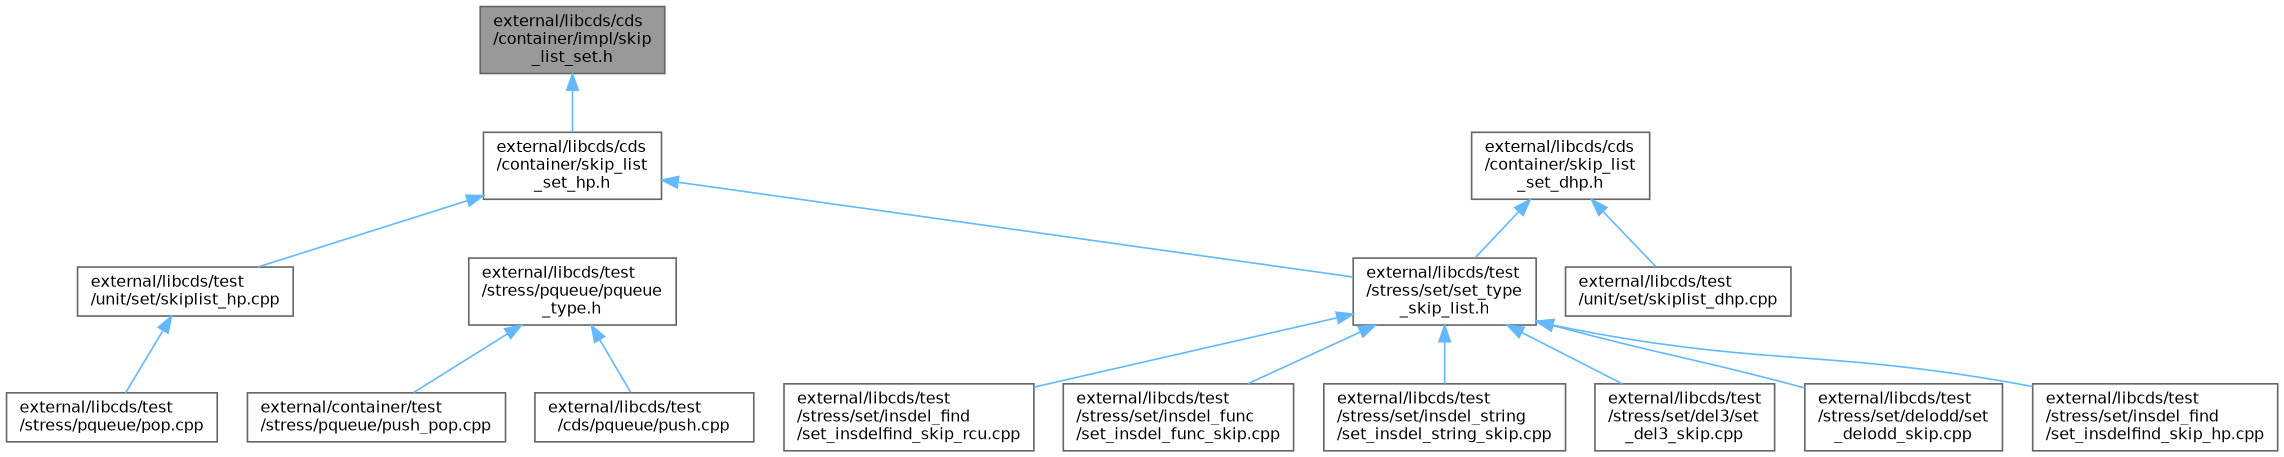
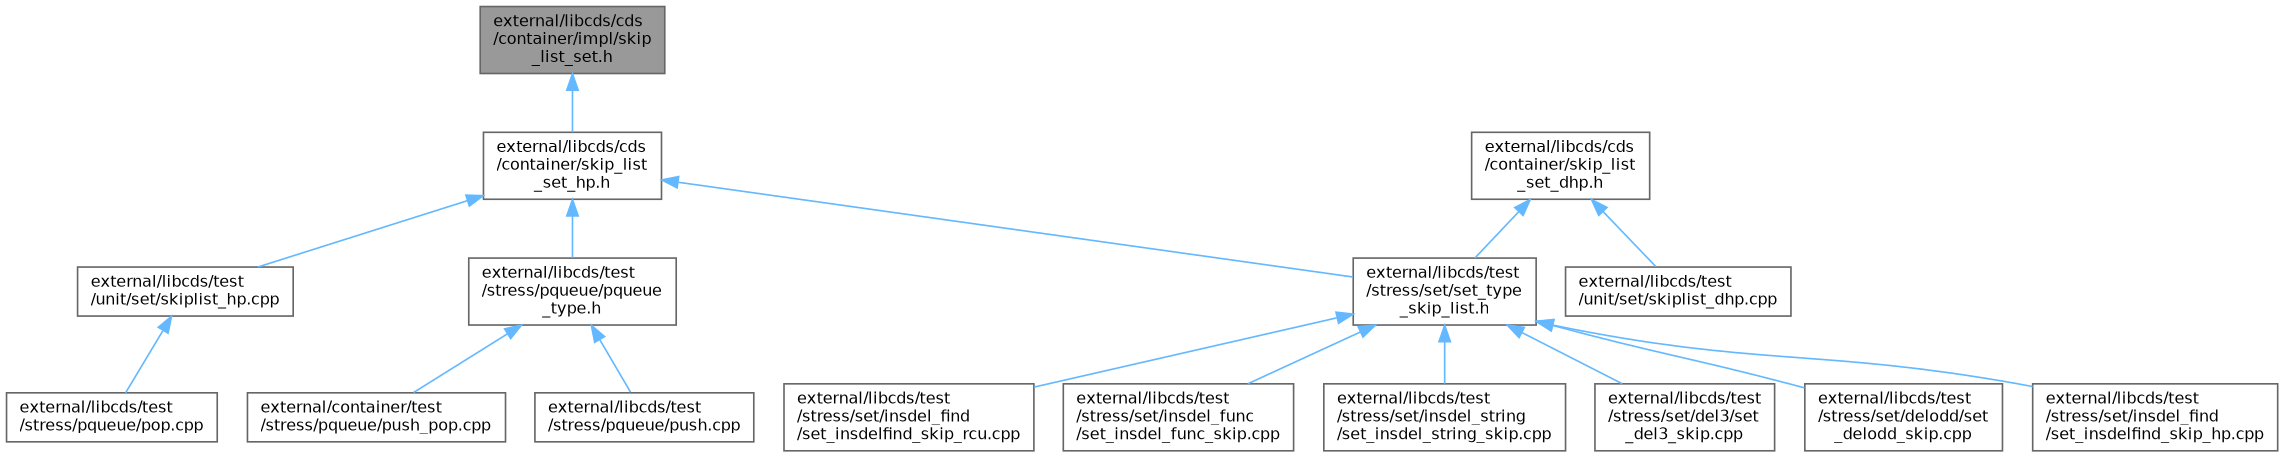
none -> (572, 237)
(644, 417) -> (644, 417)
